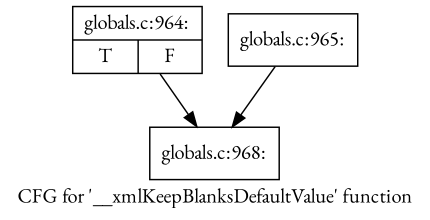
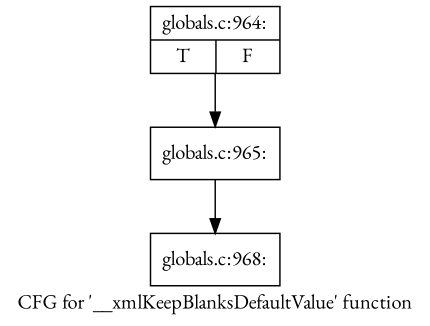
(174, 94) -> (215, 93)
